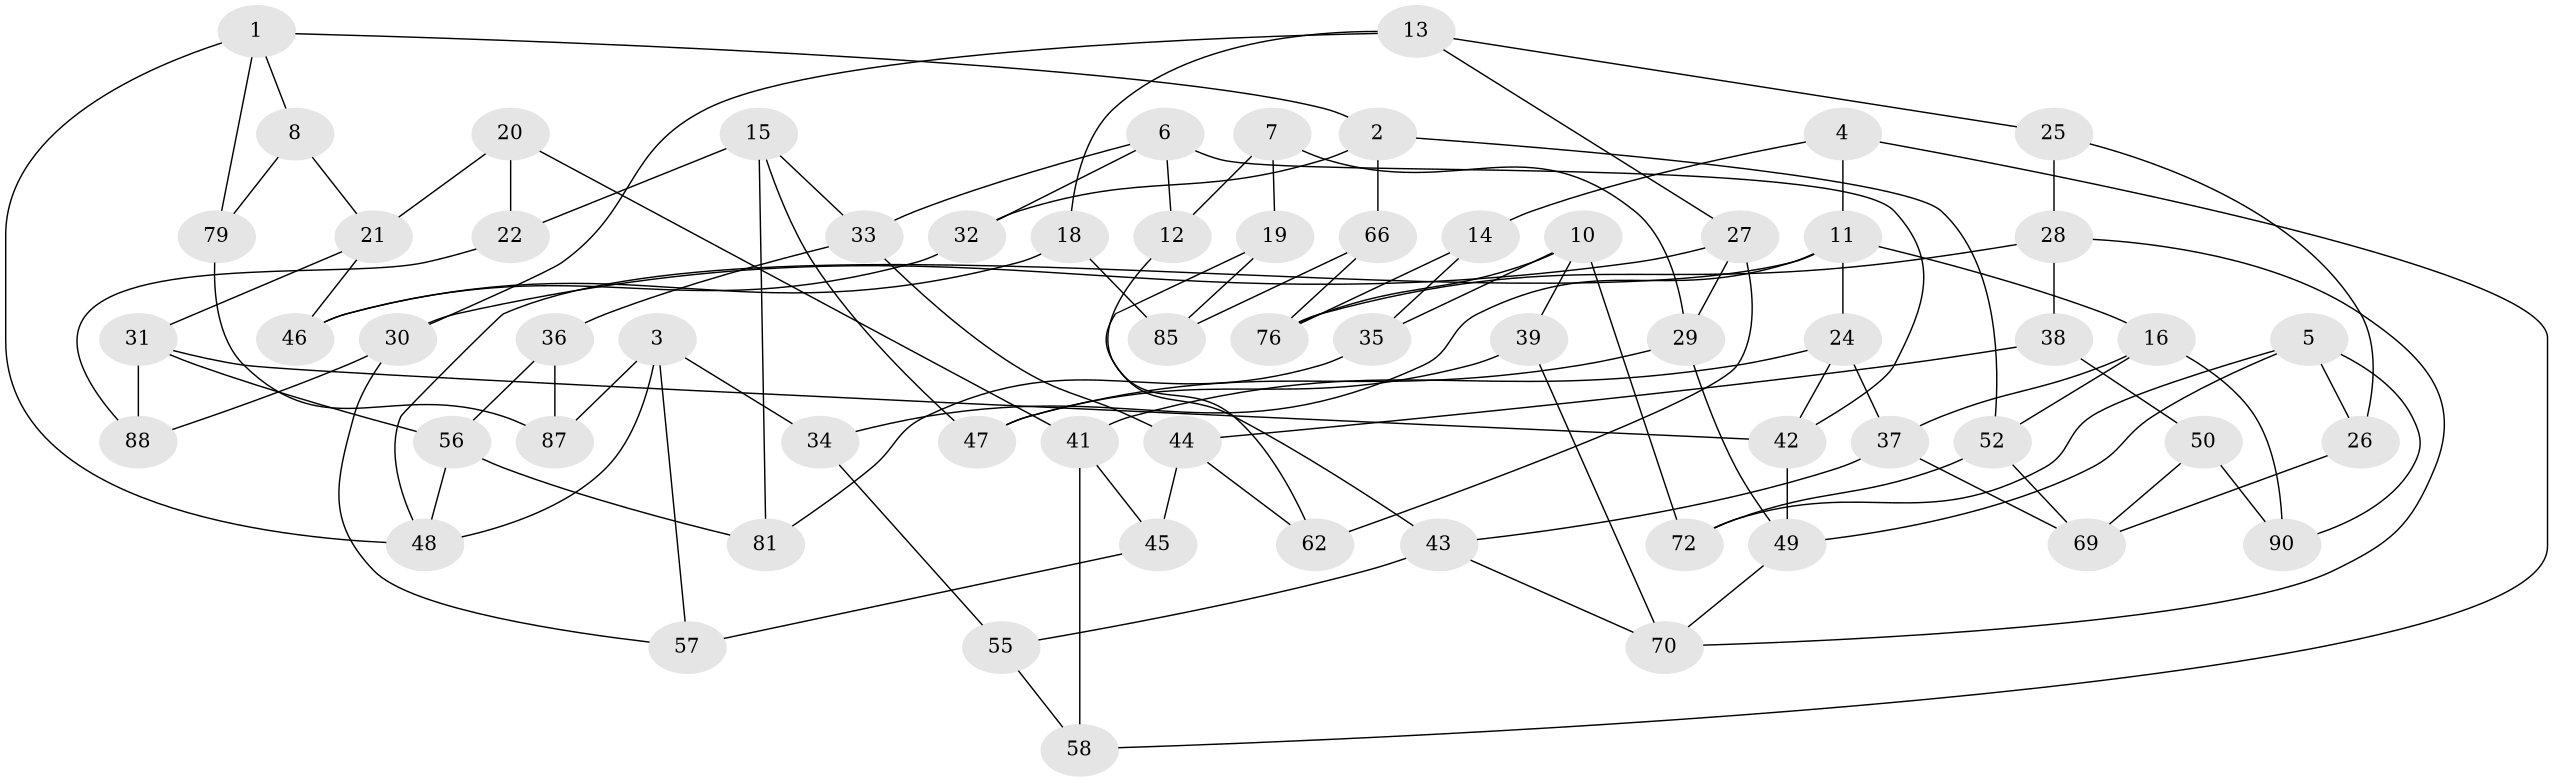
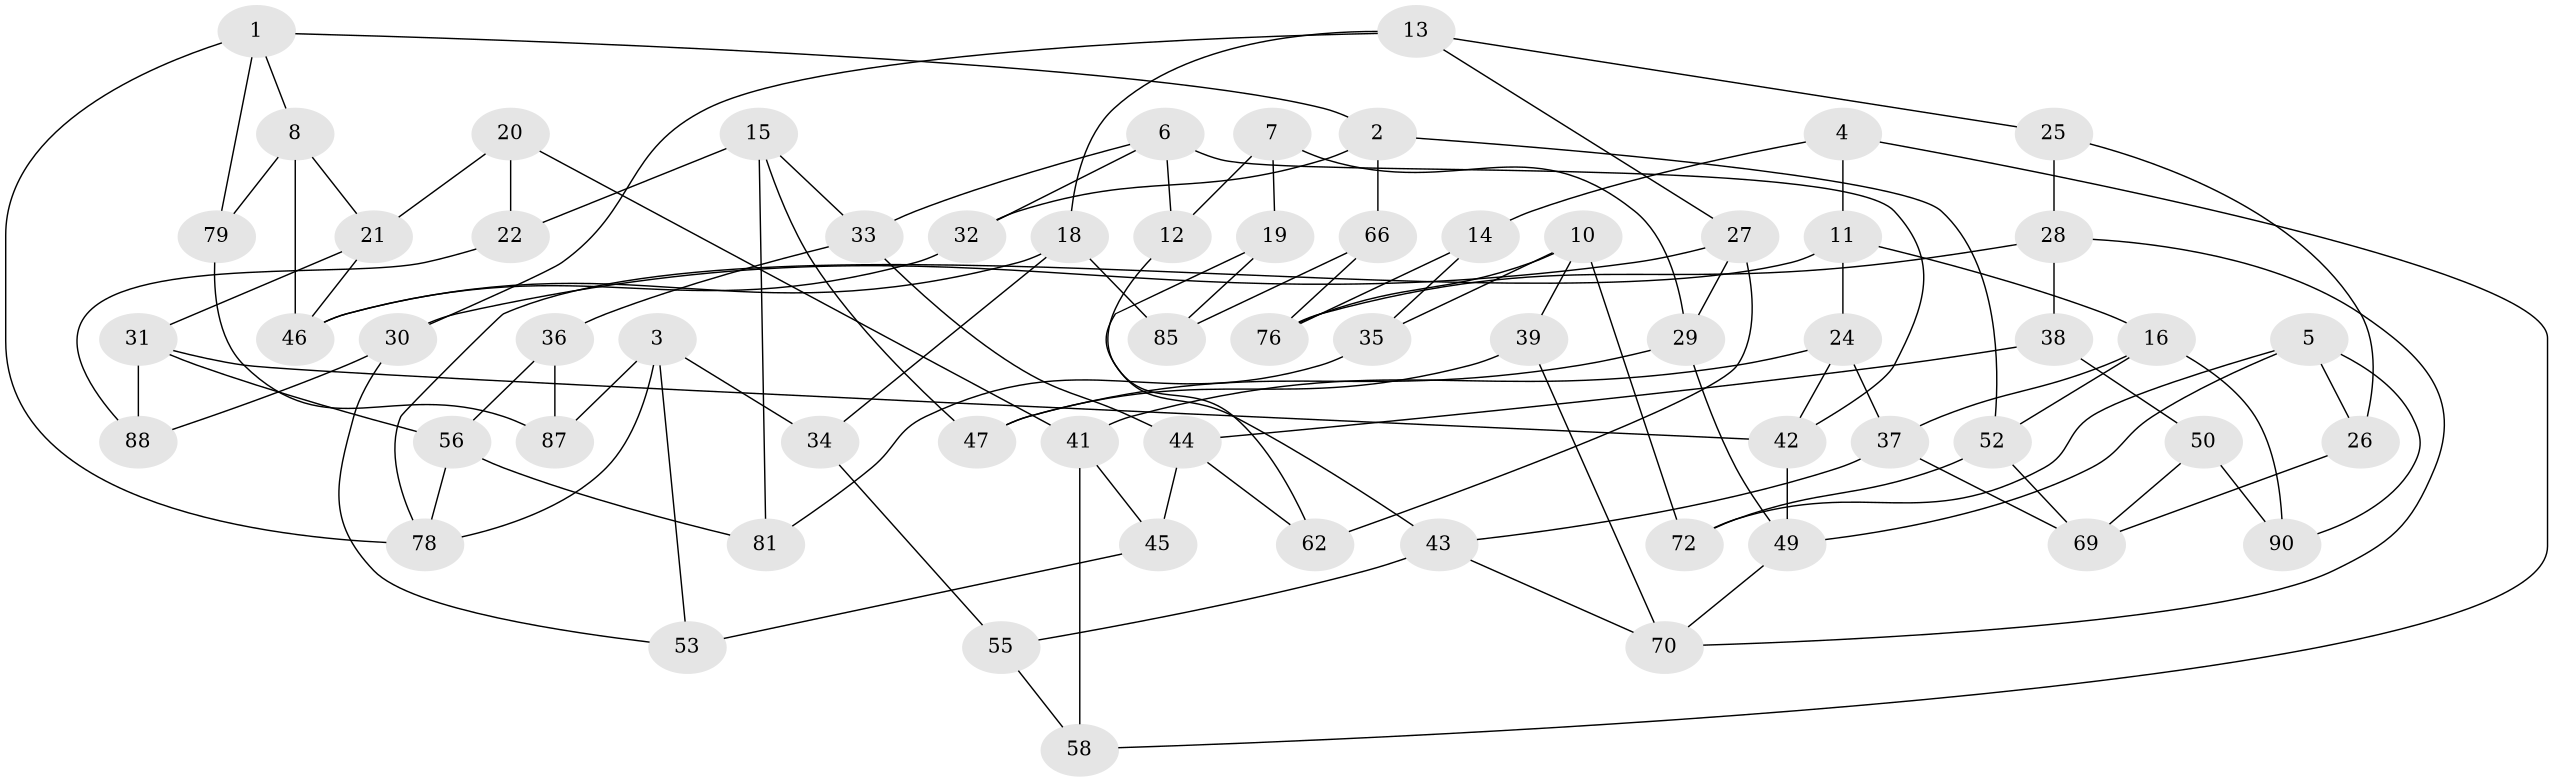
none -> (295, 237)
(1326, 399) -> (945, 339)
(425, 545) -> (425, 545)
(688, 648) -> (688, 648)
